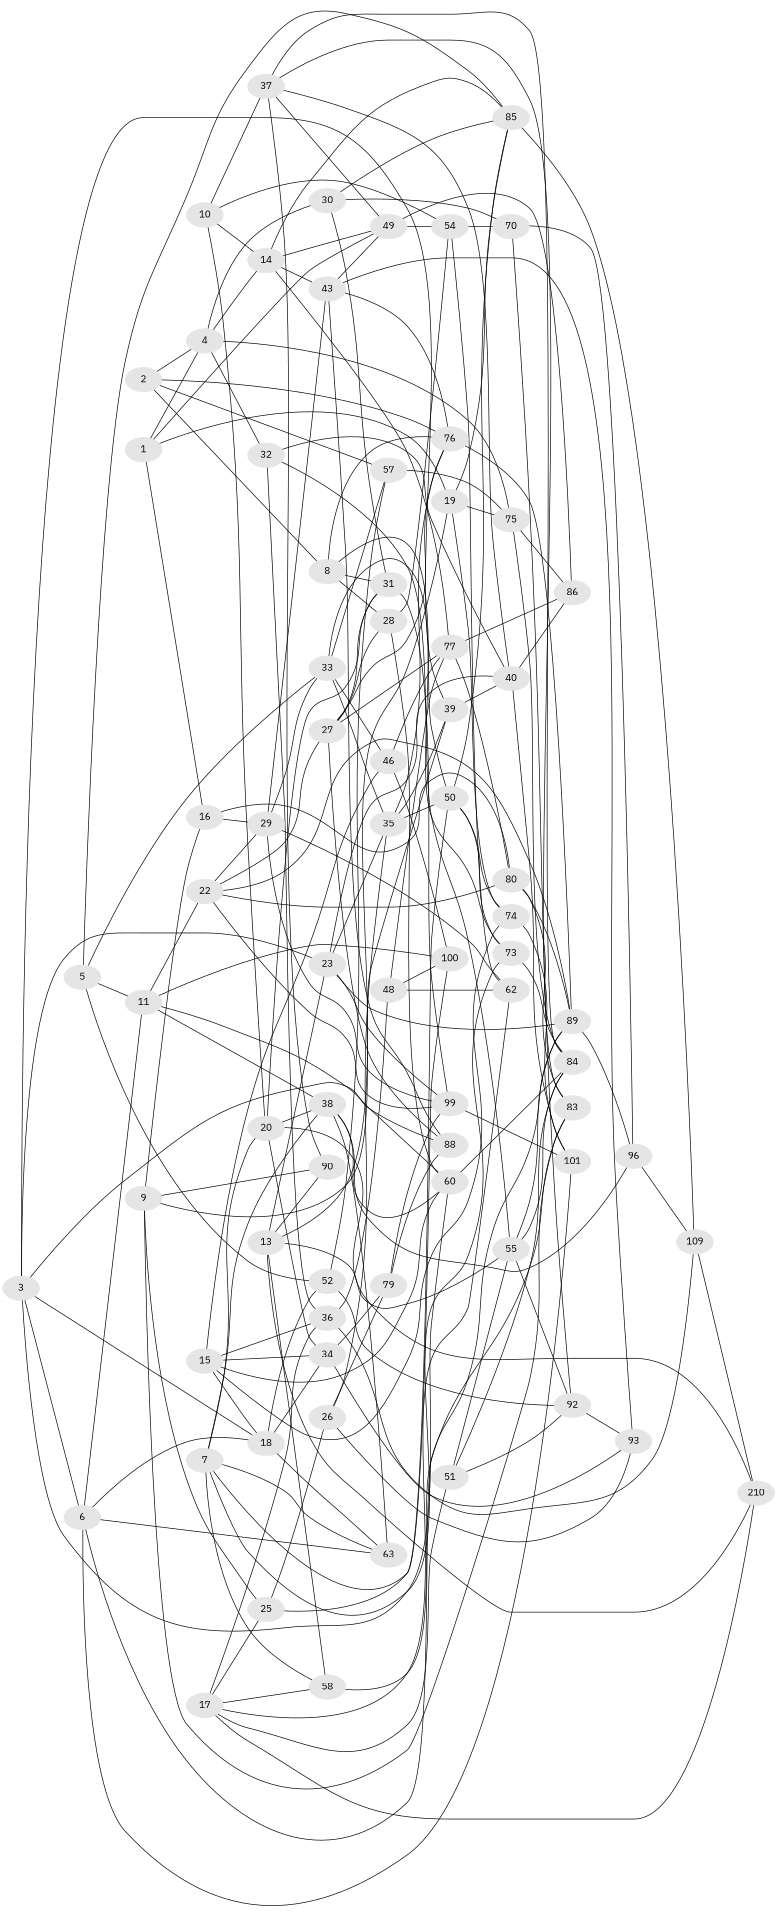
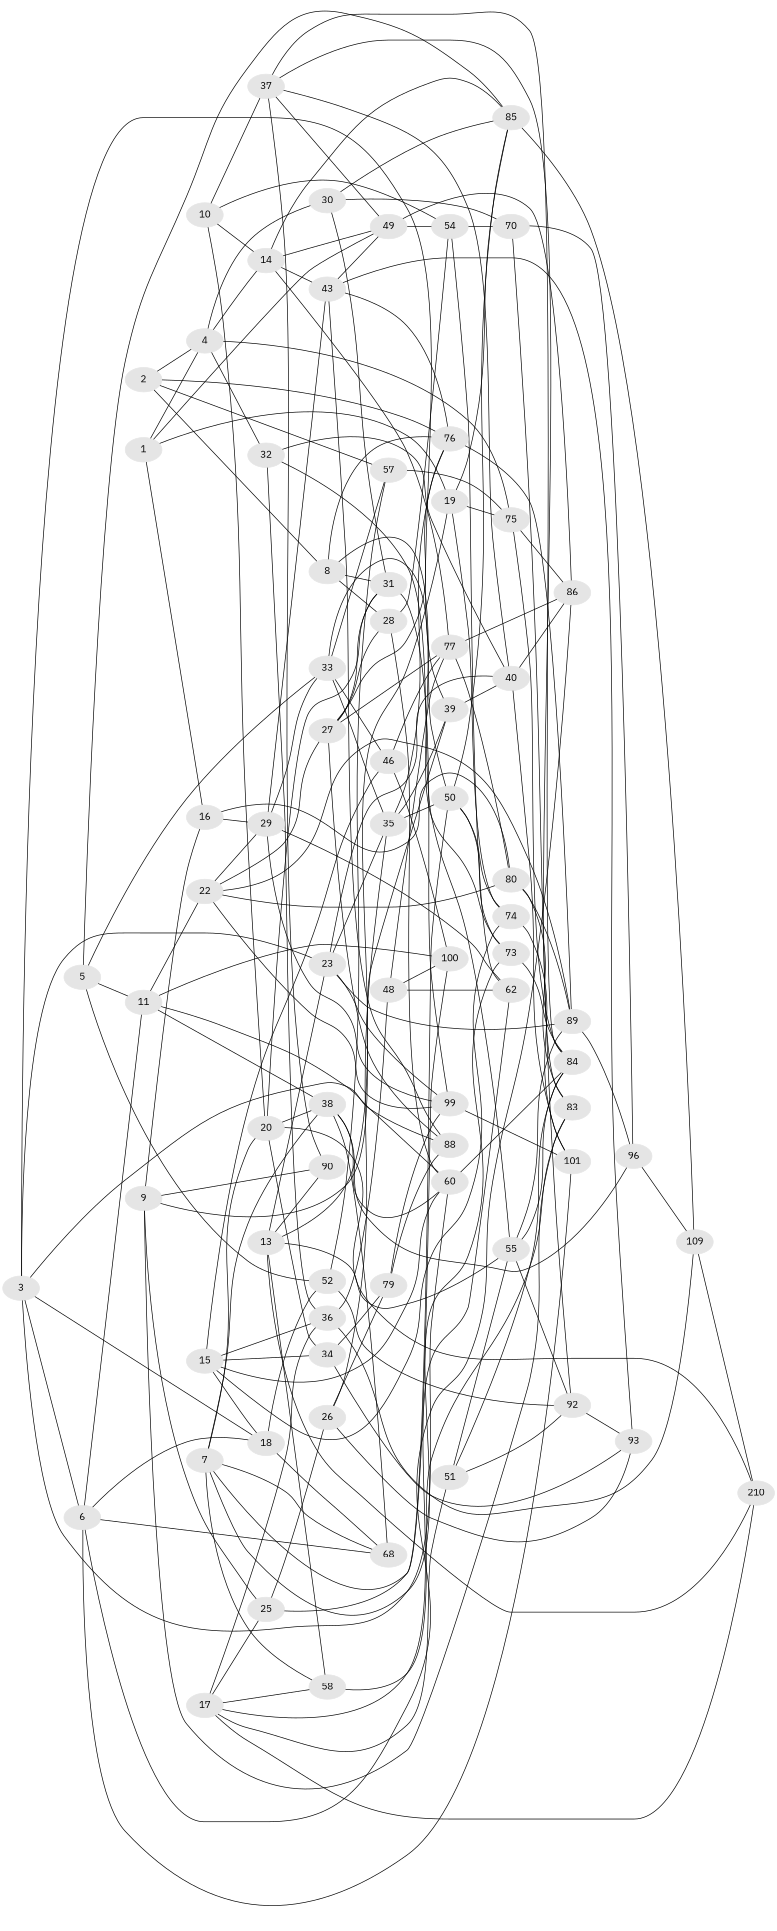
(298, 1398) -> none
(389, 1555) -> (389, 1555)
(419, 1759) -> (437, 1398)
